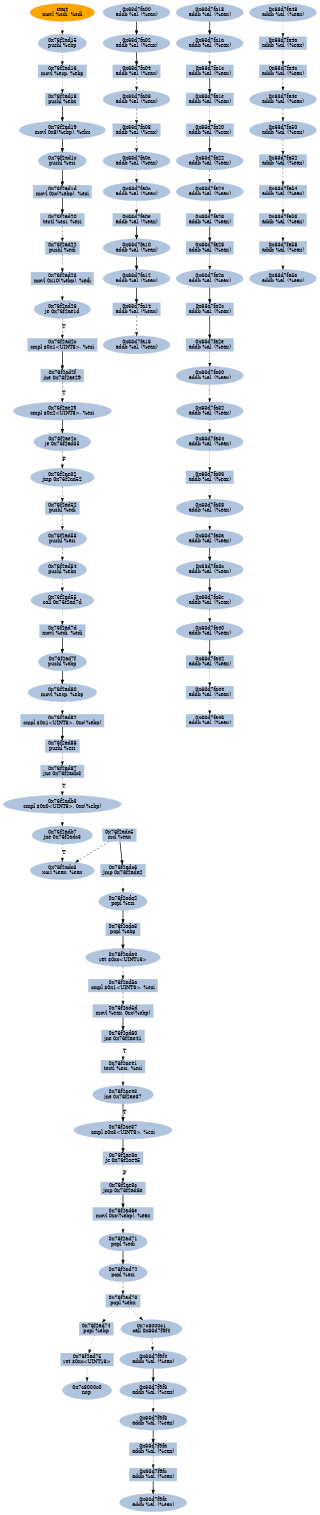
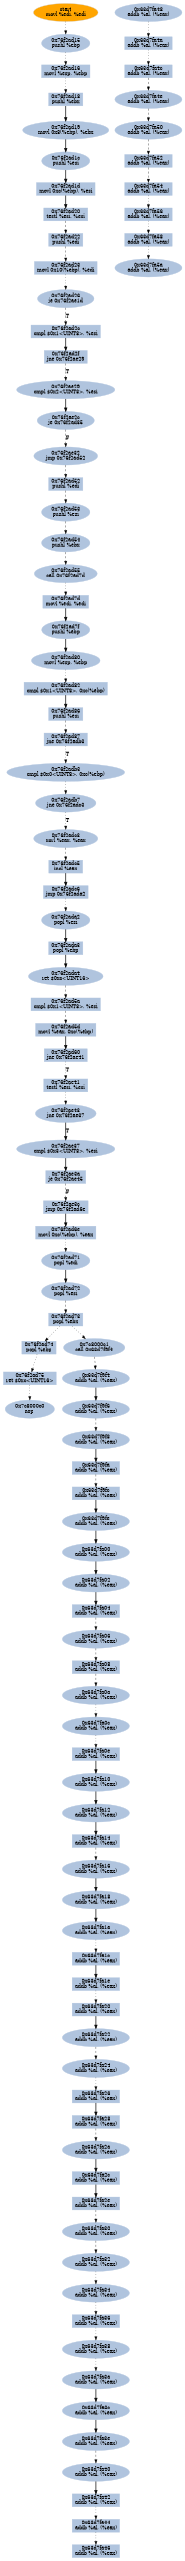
(94, 851) -> (66, 852)
none -> (96, 1535)
none -> (96, 1883)
